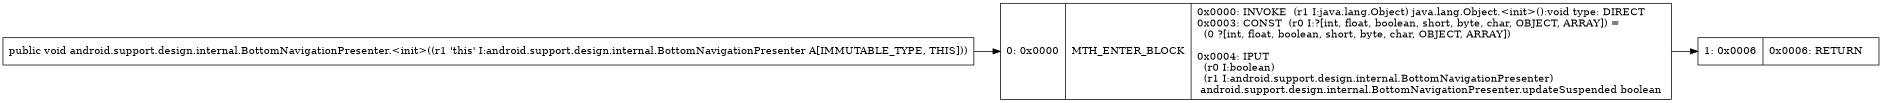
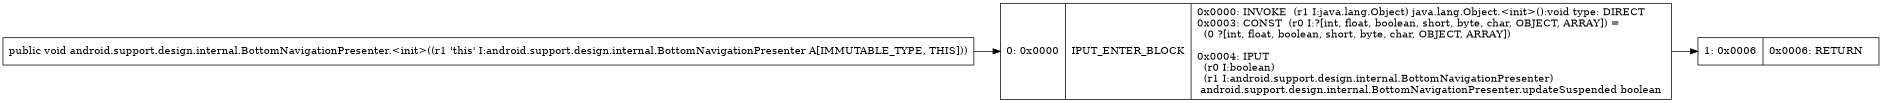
(1128, 51) -> (1128, 51)
